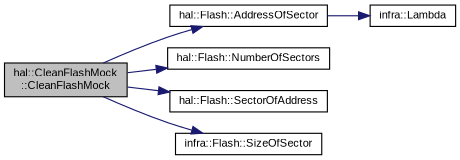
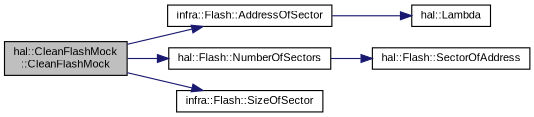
(249, 16) -> (250, 16)
(413, 16) -> (451, 16)
(143, 89) -> (346, 58)
